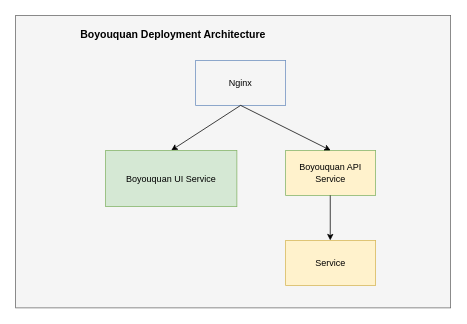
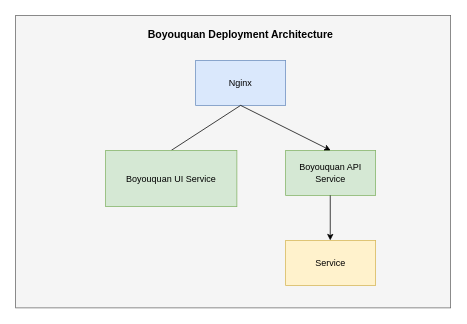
(173, 34) -> (240, 34)
(240, 83) -> (240, 83)
(177, 147) -> (174, 148)
(330, 173) -> (330, 173)
